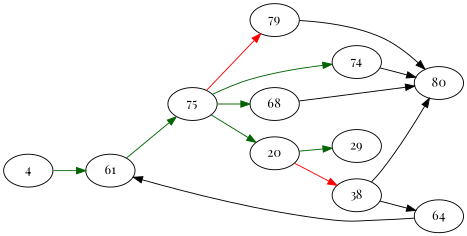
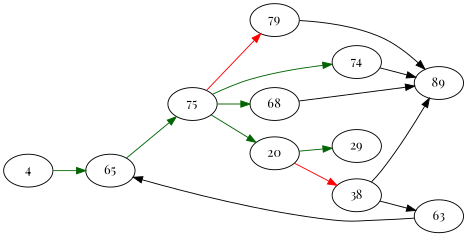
(439, 83) -> (439, 83)
(110, 171) -> (110, 171)
(439, 216) -> (439, 216)
